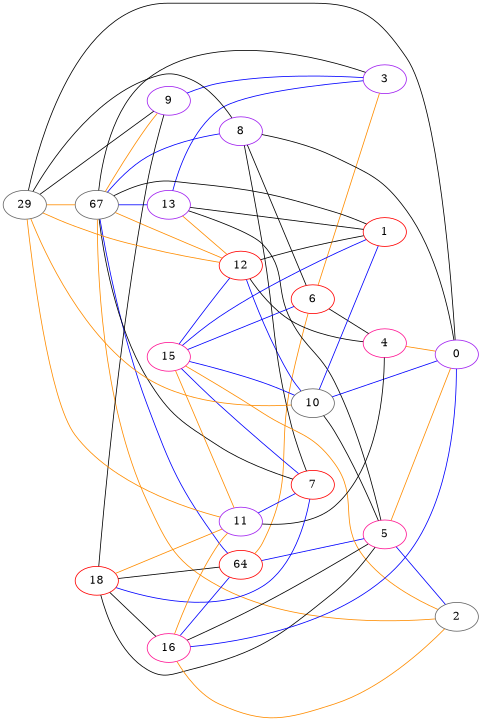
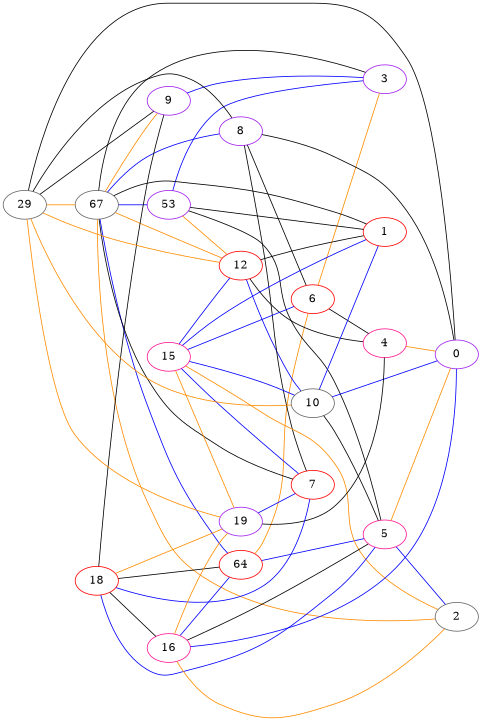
(169, 205) -> (169, 205)
(241, 522) -> (241, 522)
(234, 657) -> (234, 657)
